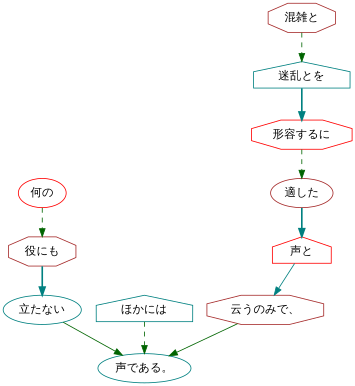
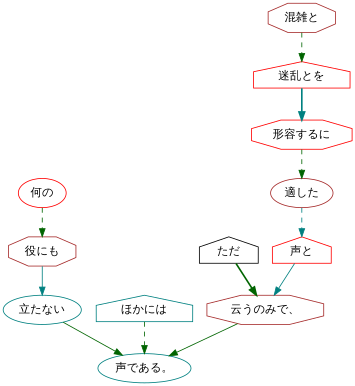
(302, 76) -> (302, 76)
(302, 218) -> (302, 218)
none -> (229, 251)
(42, 277) -> (42, 277)
